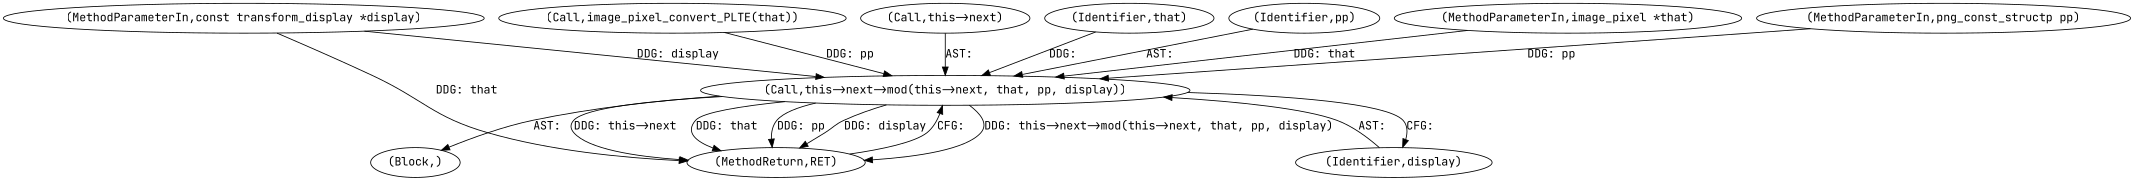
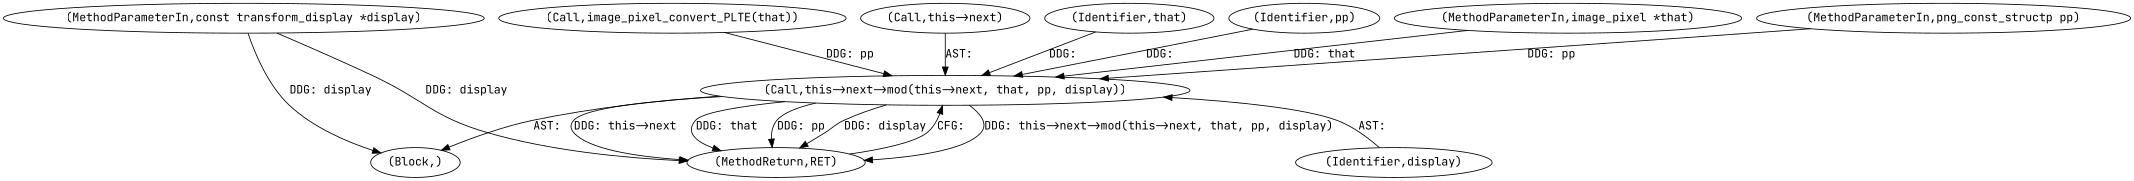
(590, 54) -> (294, 109)
(1163, 54) -> (1163, 54)
(467, 90) -> (467, 90)
(1307, 99) -> none
